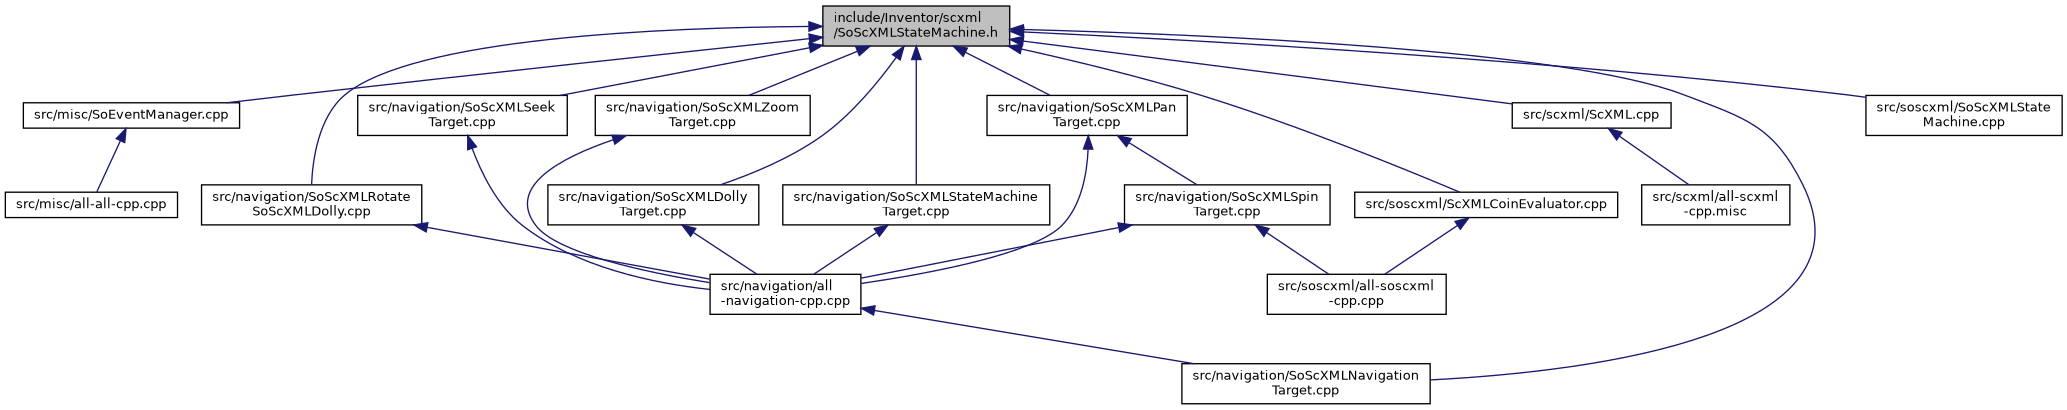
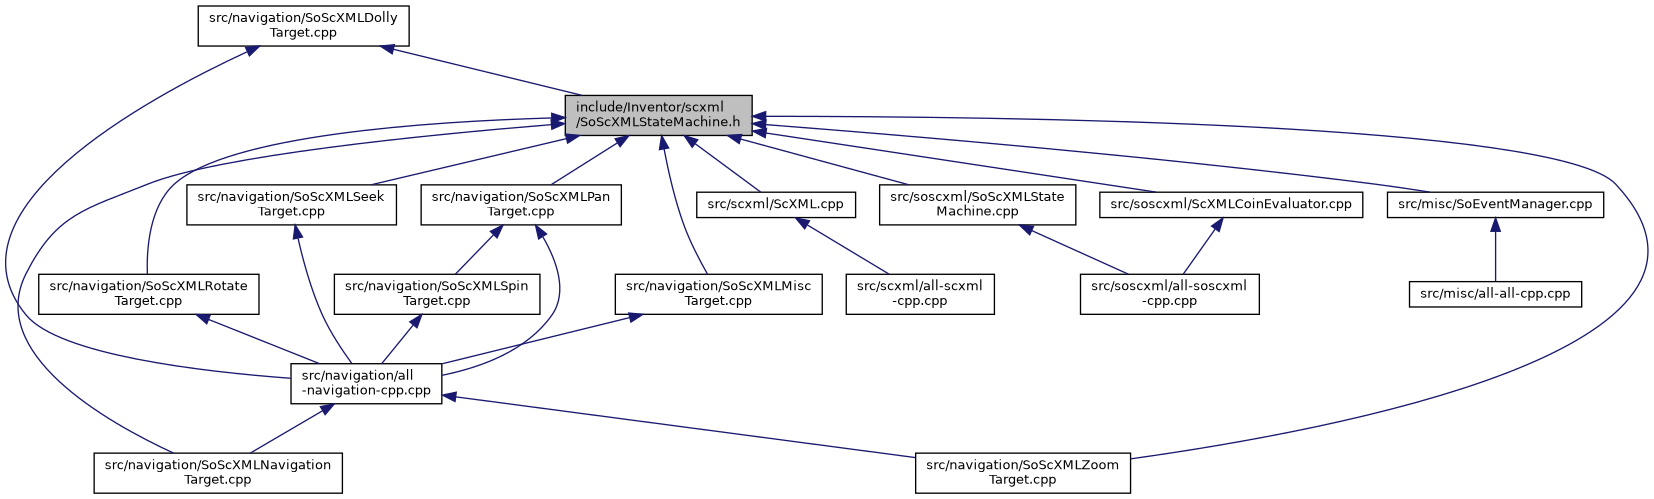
(820, 137) -> (488, 72)
(312, 205) -> (149, 294)
(916, 205) -> (719, 294)
(1716, 205) -> (920, 294)
(532, 219) -> (686, 427)
(1298, 253) -> (1080, 252)
